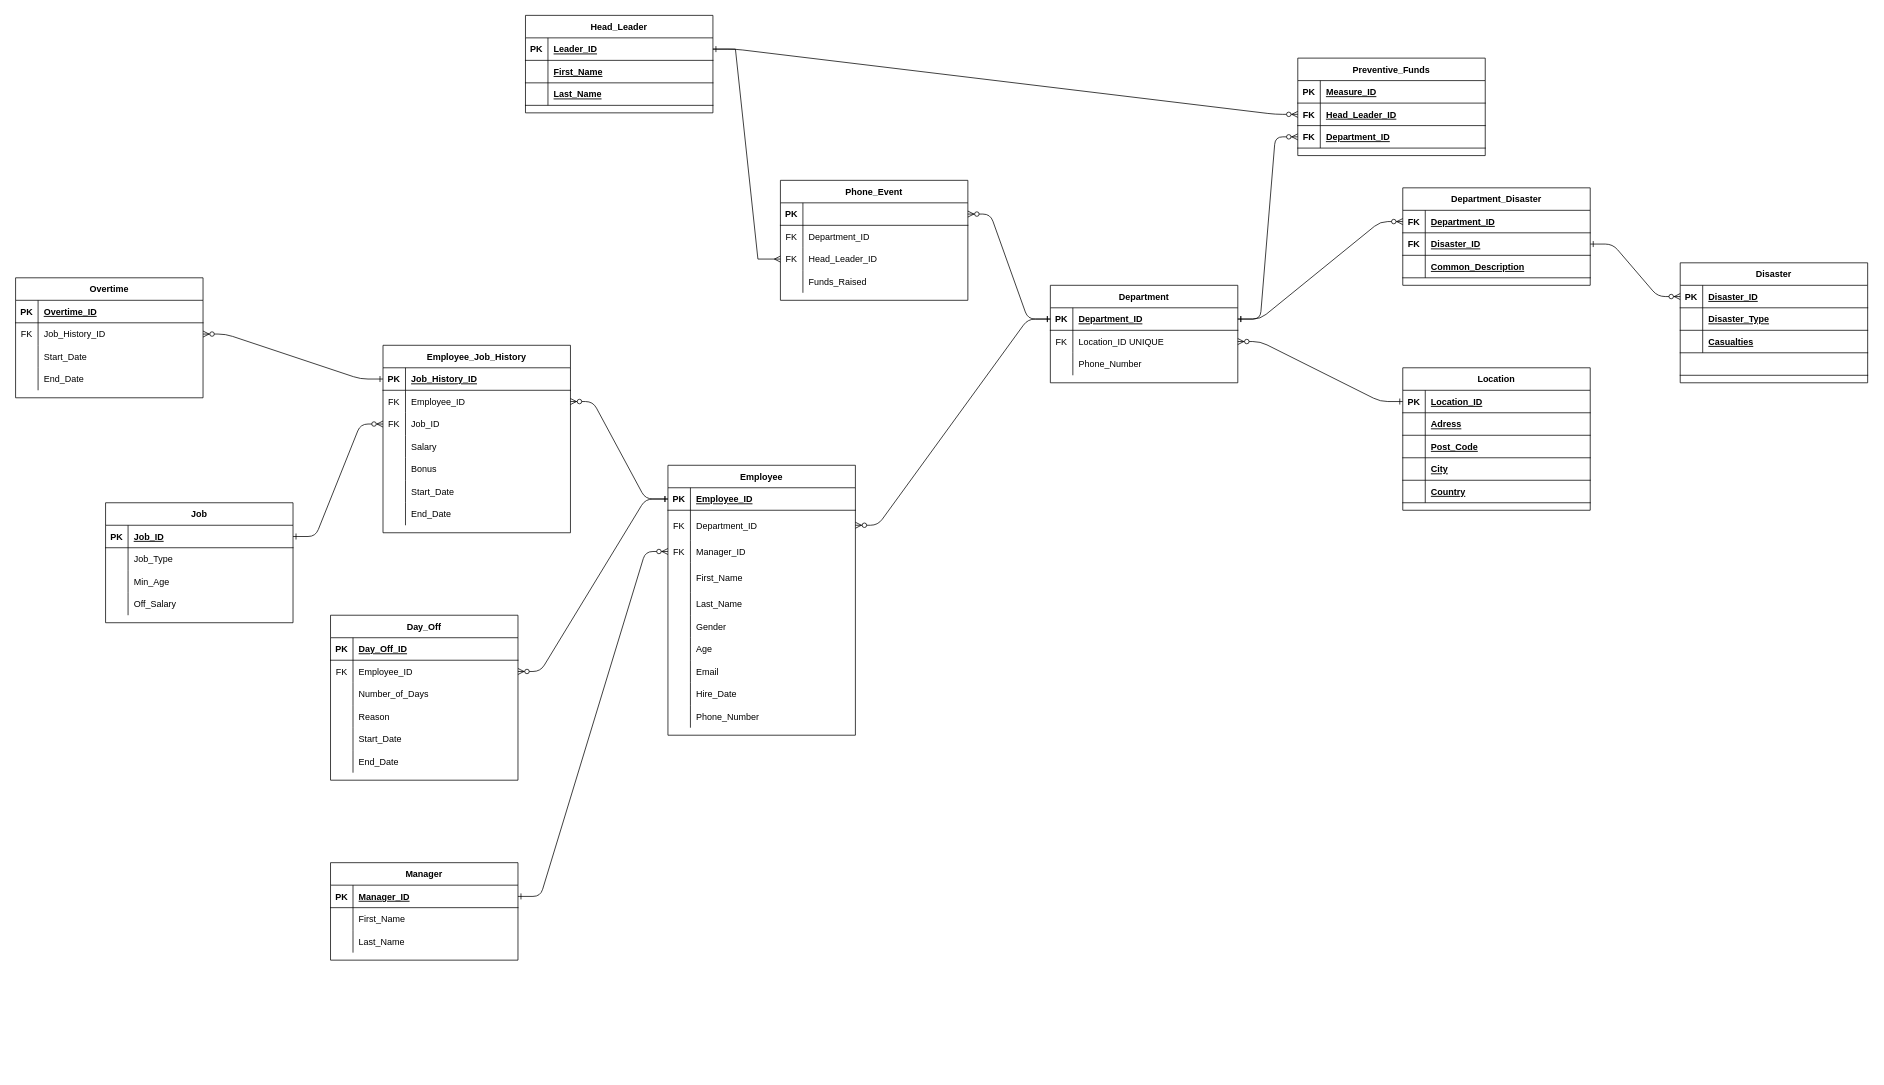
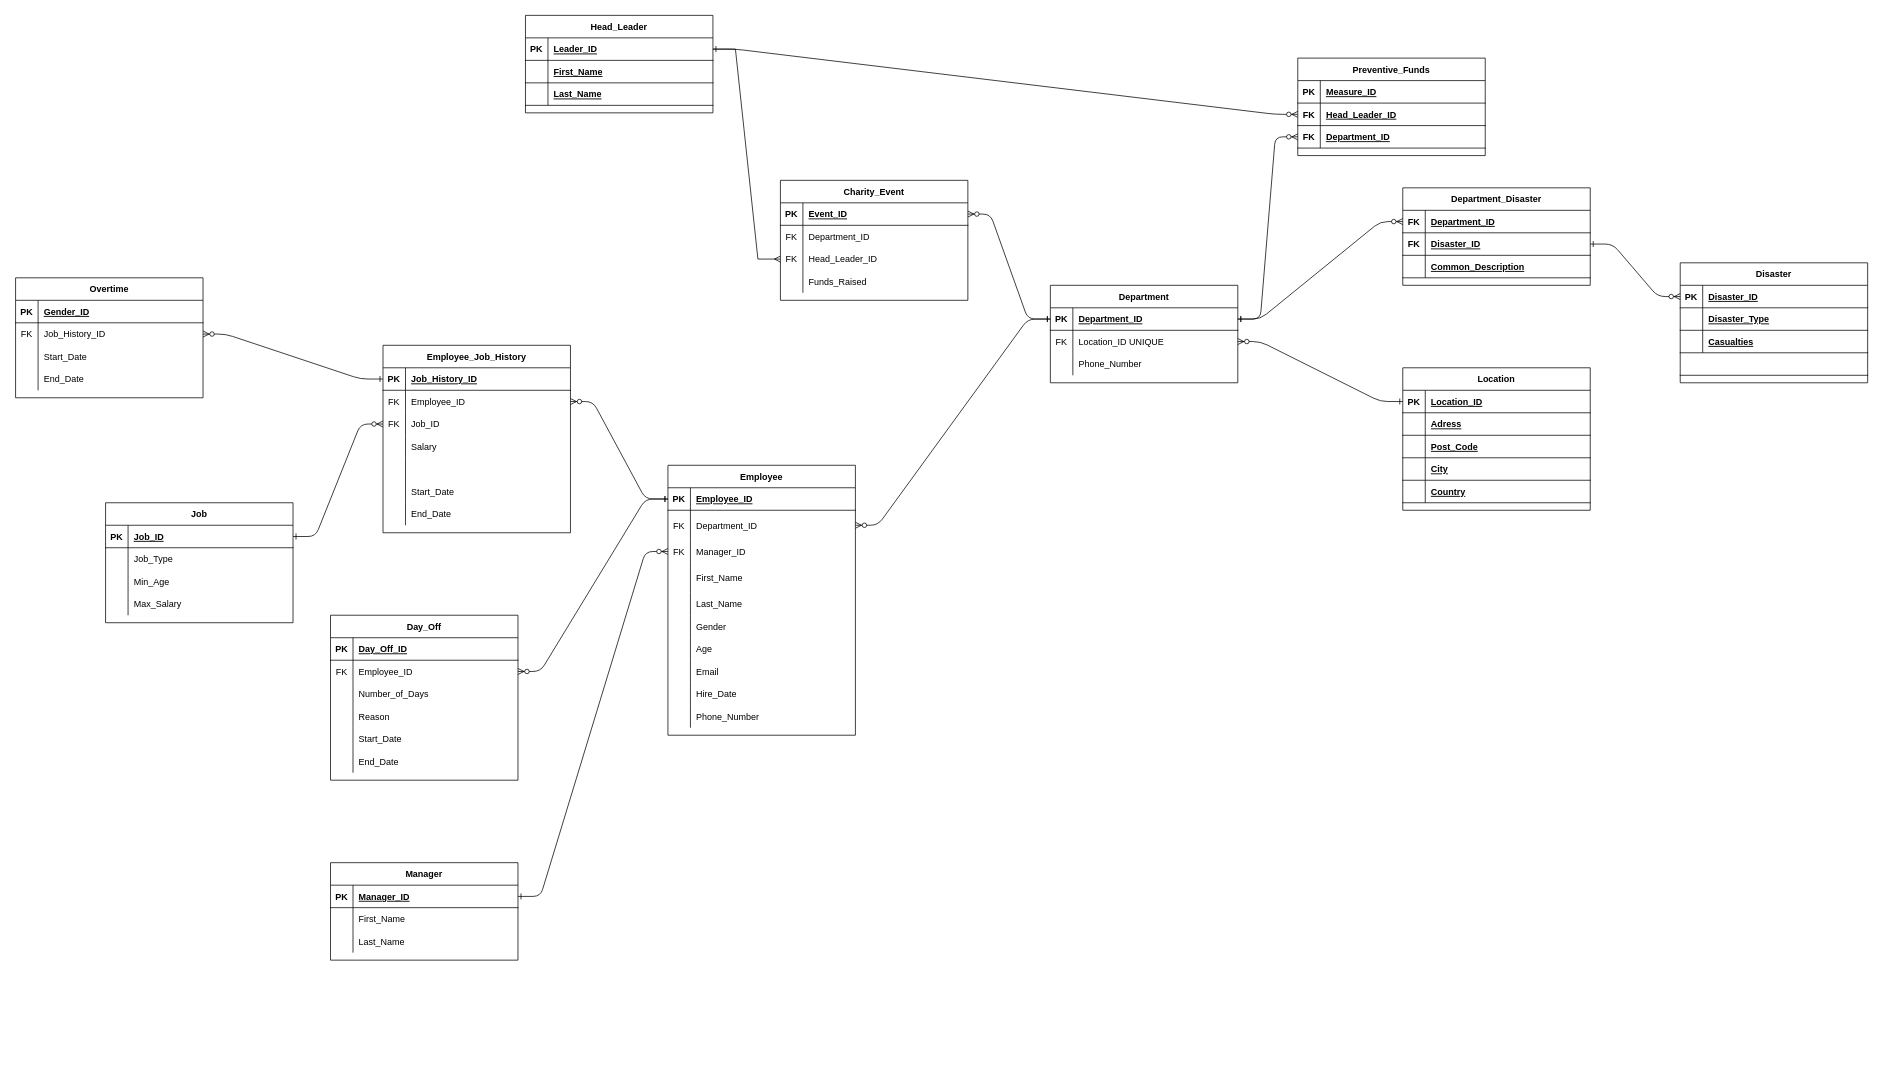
(874, 192) -> (874, 192)
none -> (885, 214)
(70, 312) -> (66, 312)
(488, 469) -> none
(158, 605) -> (158, 605)
